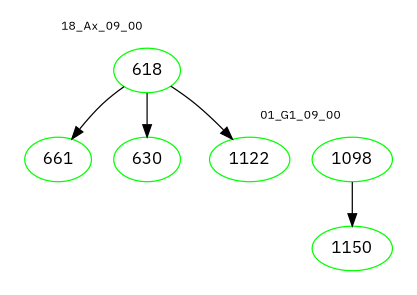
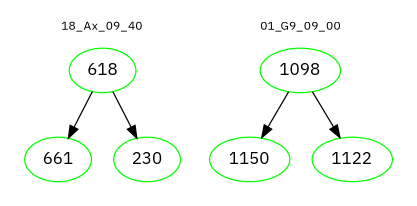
(103, 27) -> (103, 27)
(209, 116) -> (323, 109)
(301, 116) -> (301, 27)
(147, 159) -> (147, 159)
